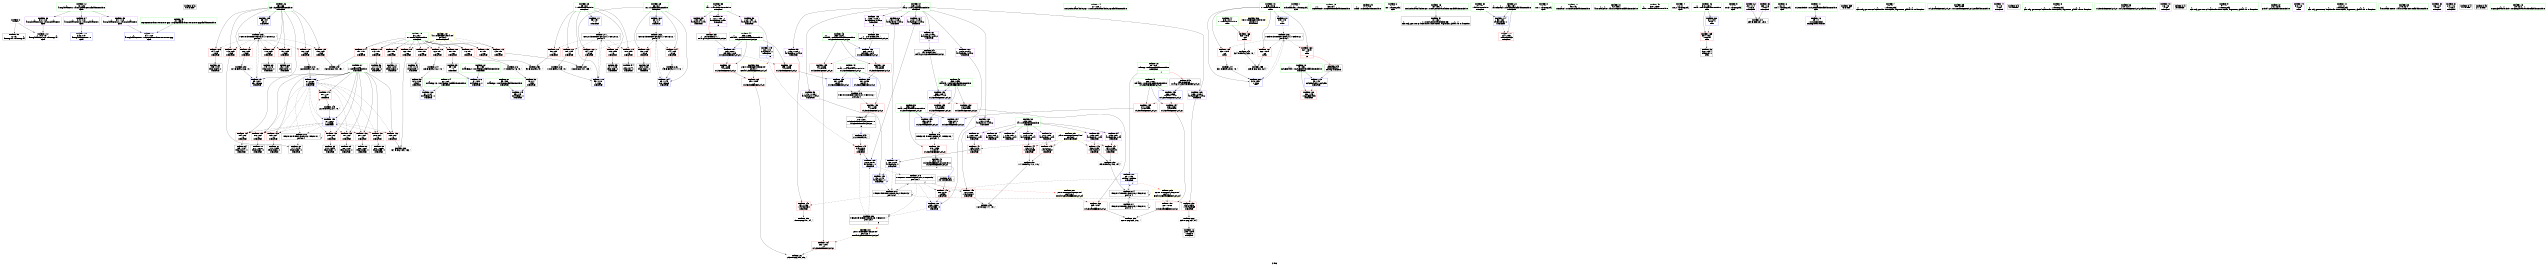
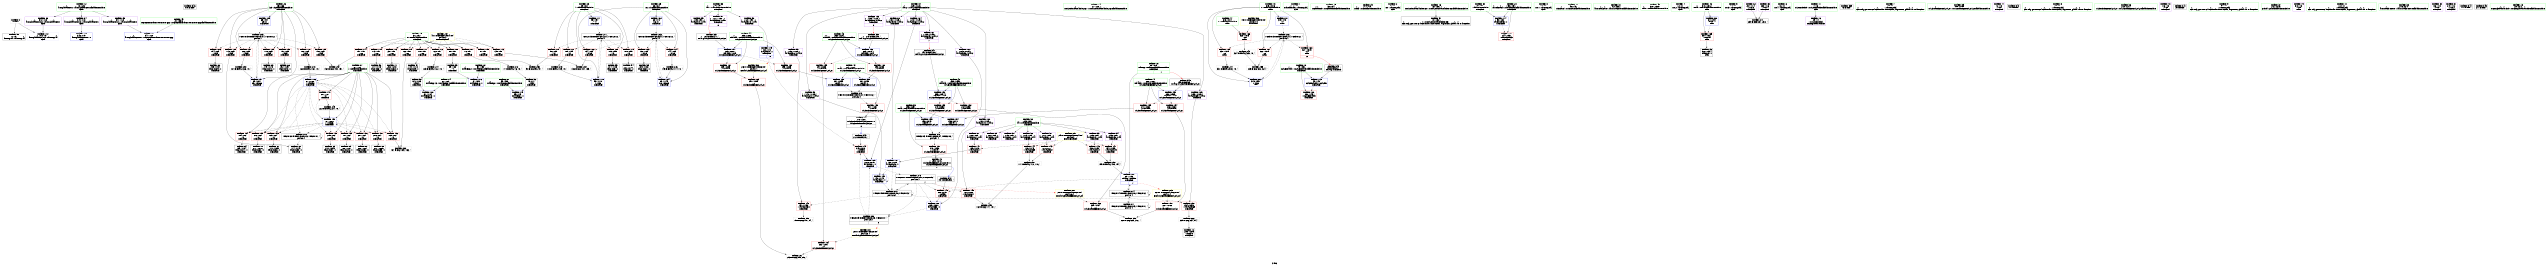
(1115, 177) -> (1117, 169)
